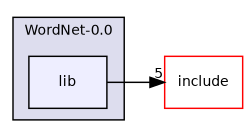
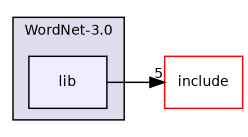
(69, 31) -> (69, 31)
